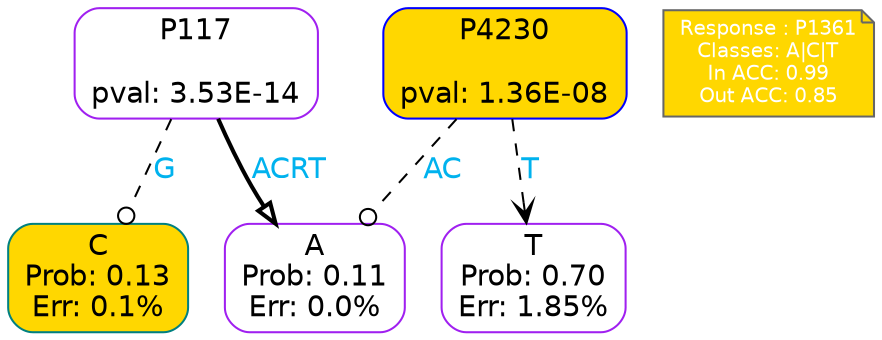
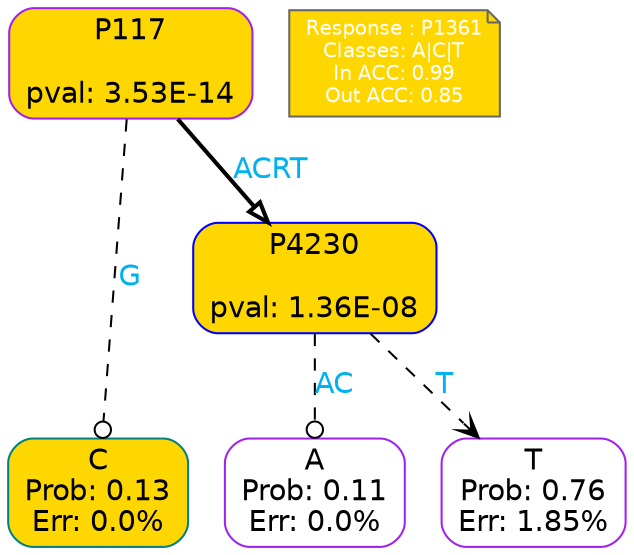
(196, 63) -> (131, 63)
(239, 163) -> (216, 163)
(98, 278) -> (98, 493)
(534, 278) -> (534, 493)
